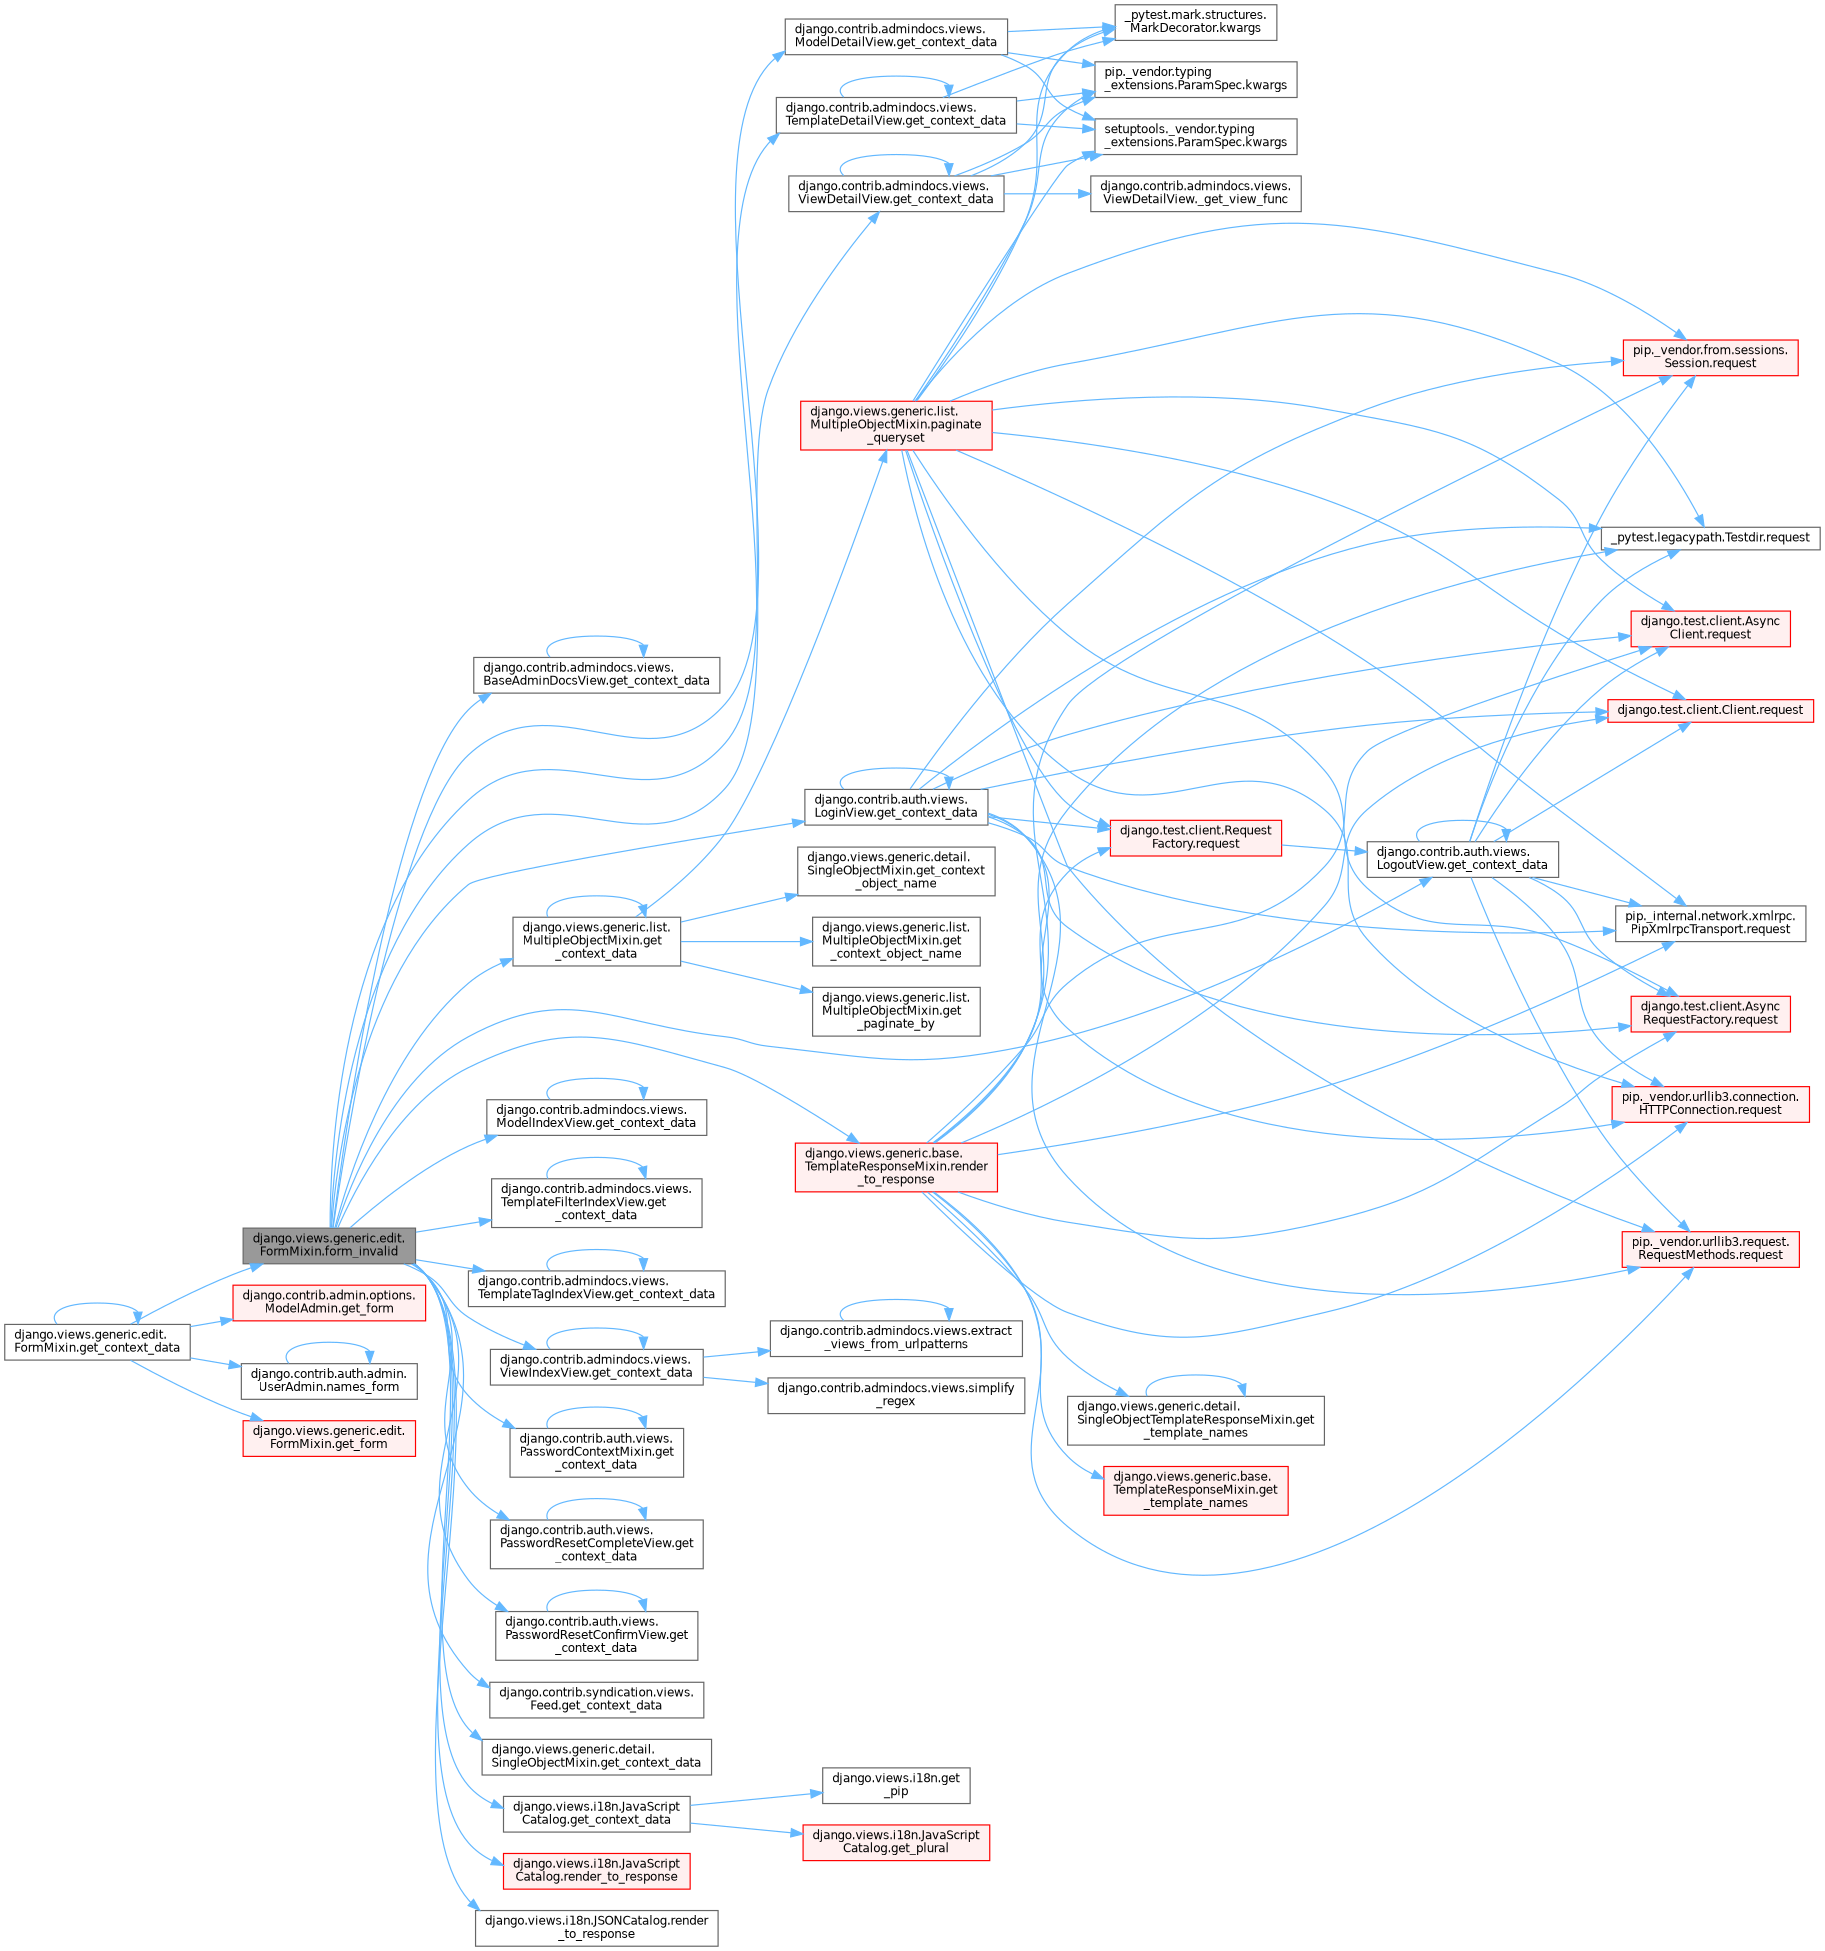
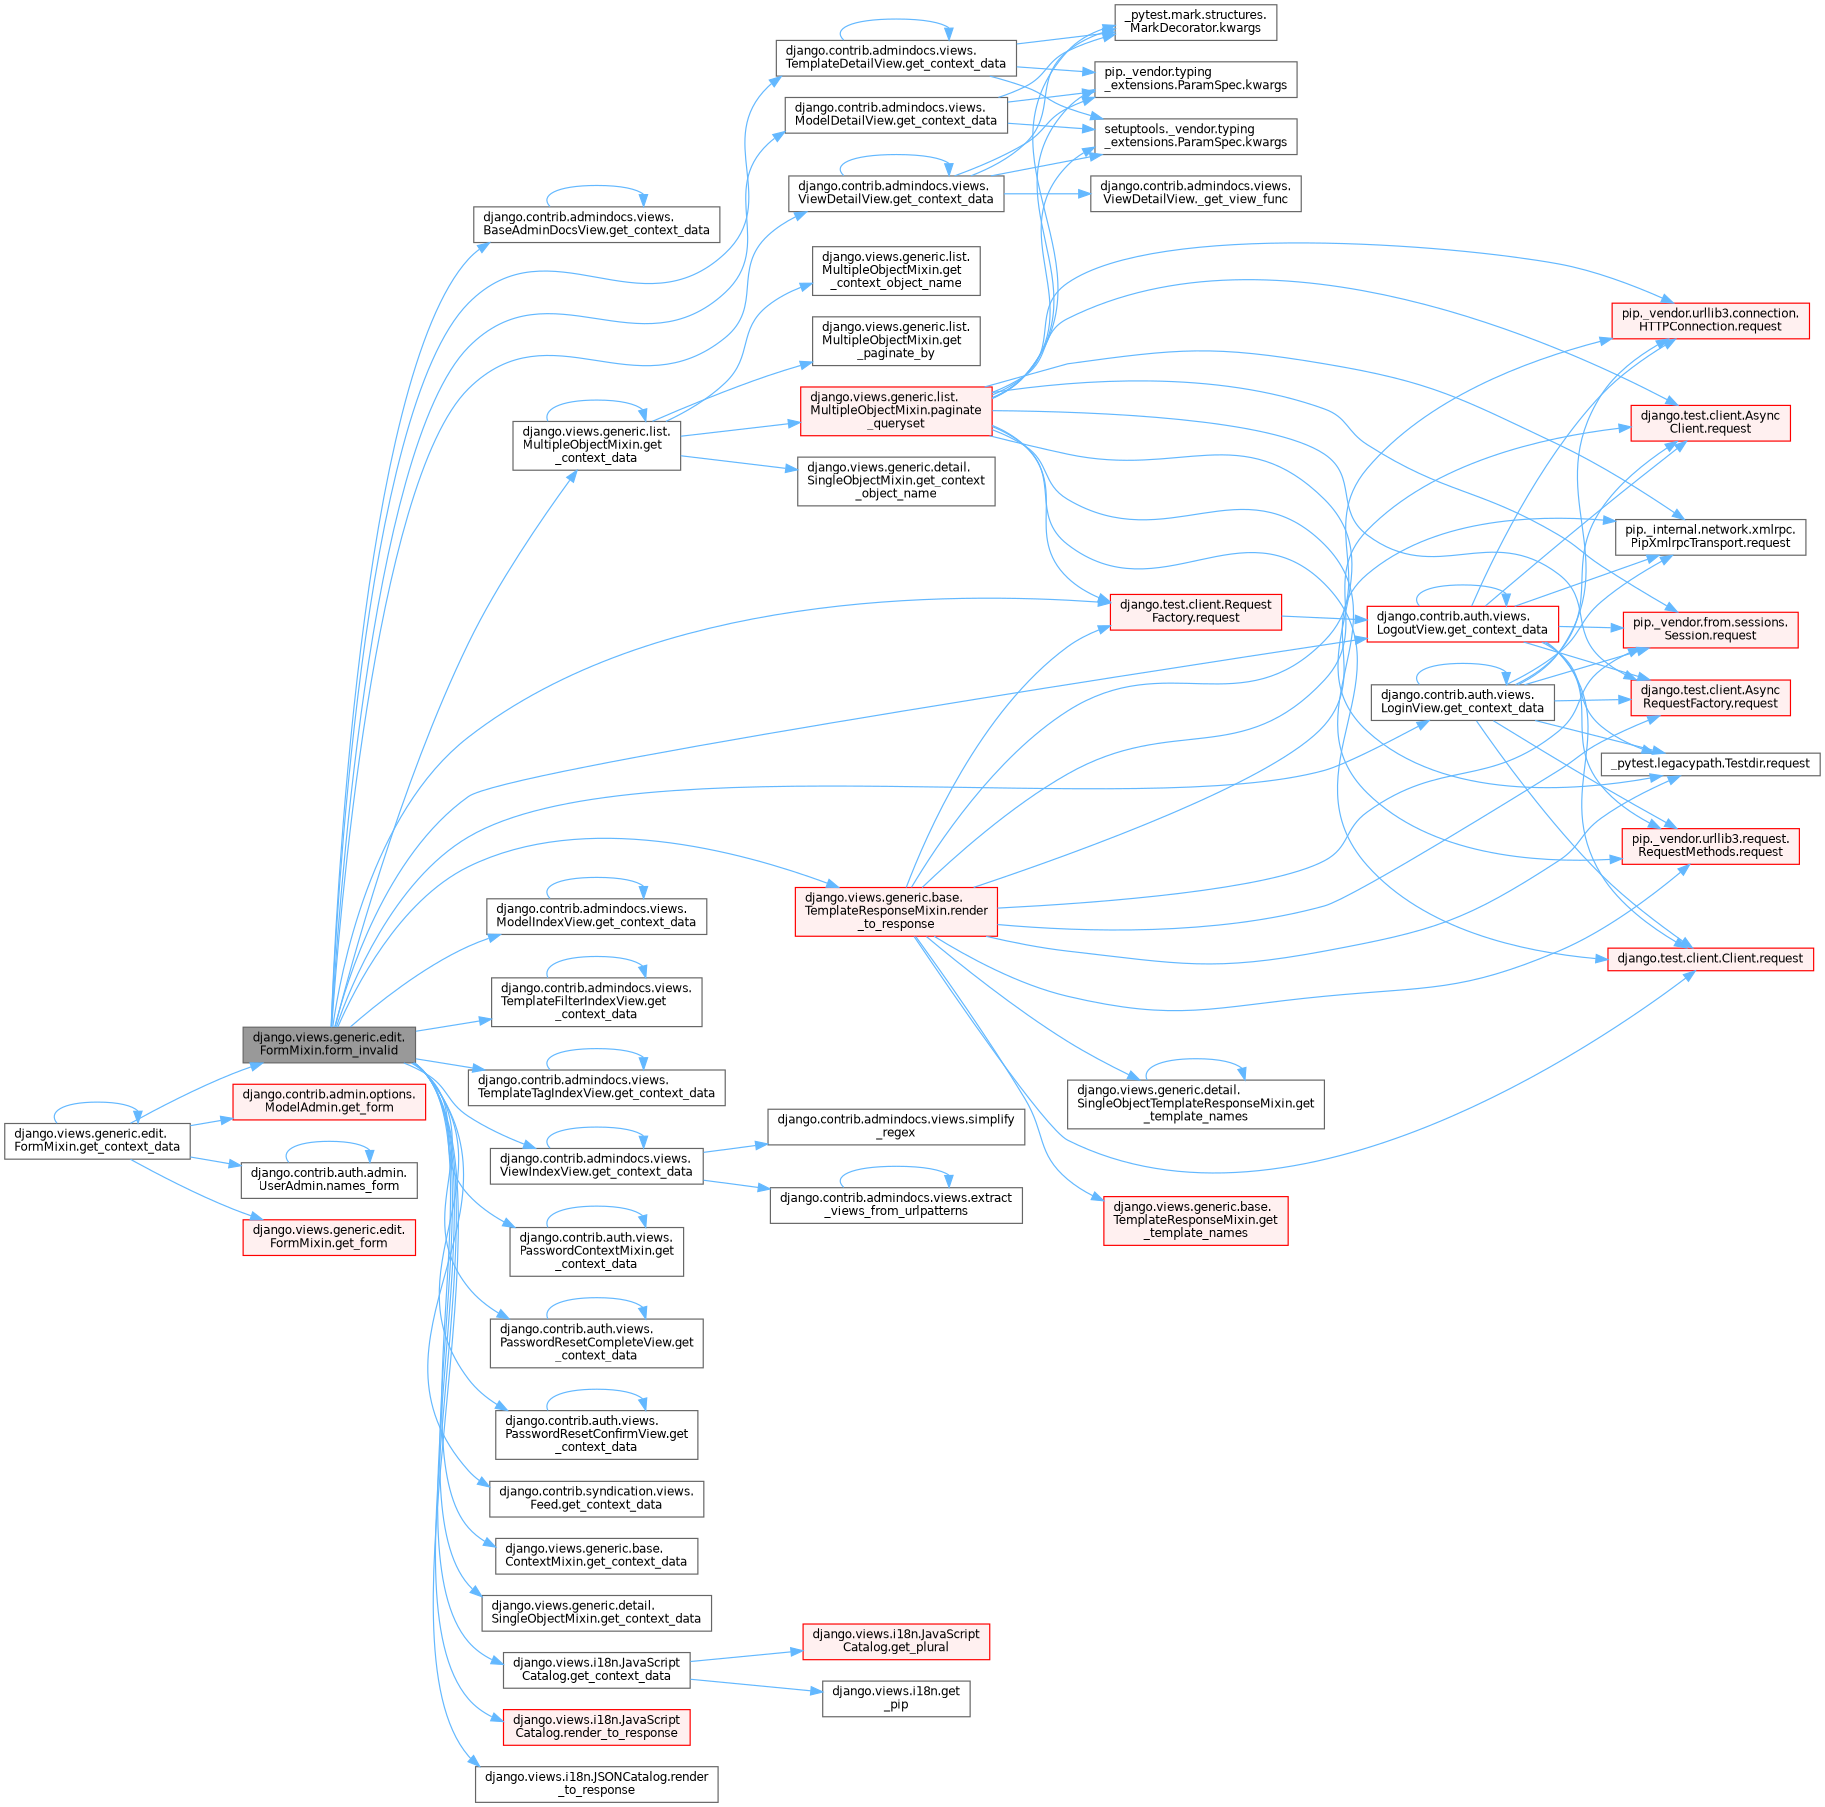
(1026, 821) -> (613, 658)
(1463, 860) -> (1463, 624)
none -> (597, 1556)
